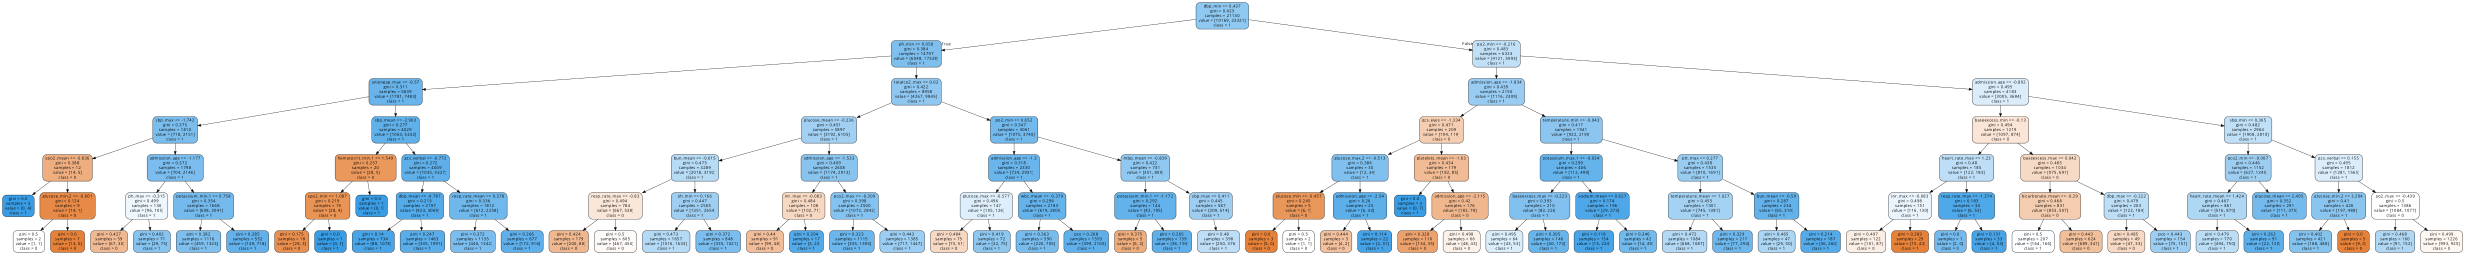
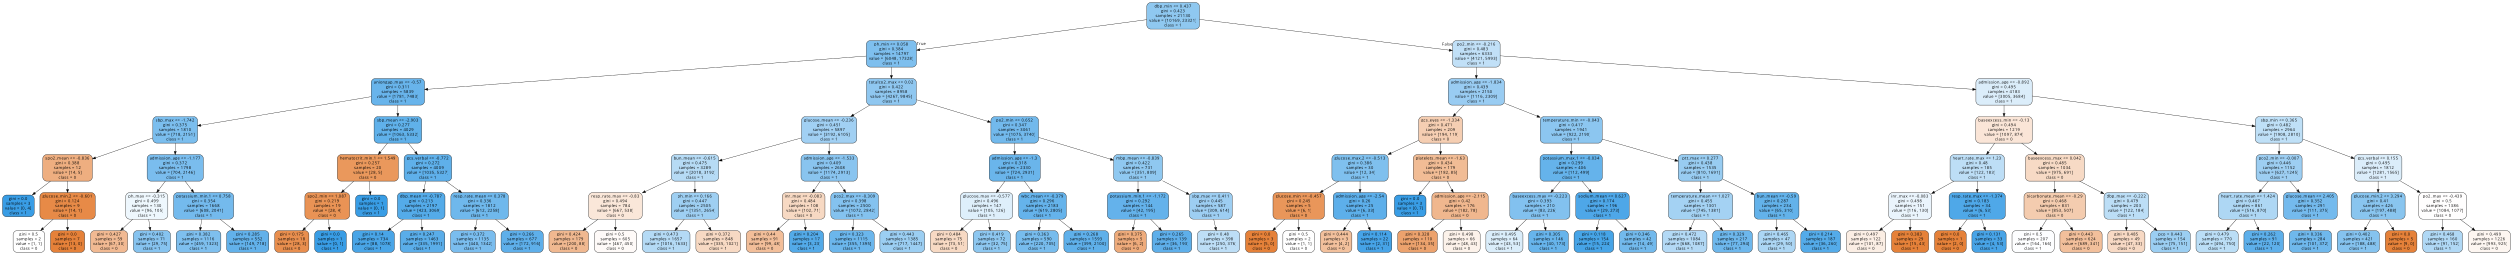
(718, 241) -> (718, 241)
(1086, 241) -> (1086, 241)
(1950, 241) -> (1950, 241)
none -> (2310, 241)
